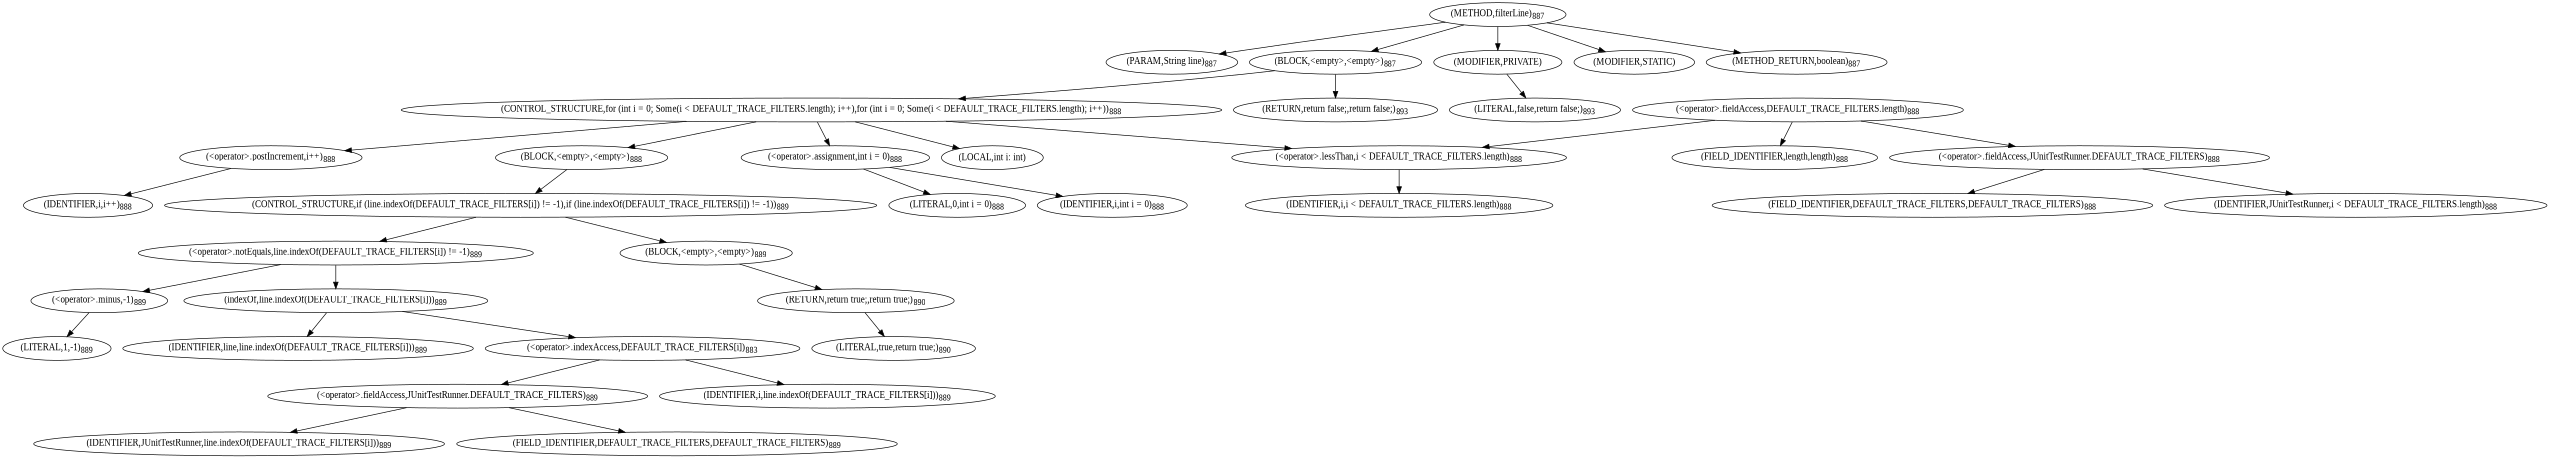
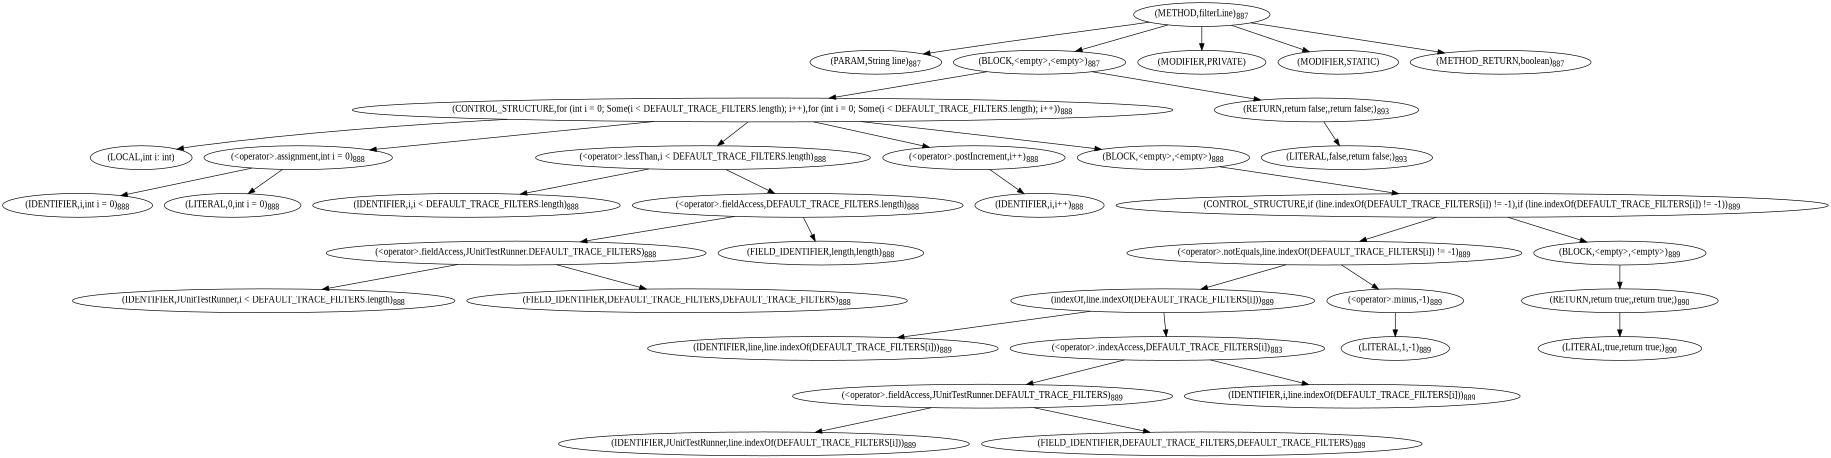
(1514, 83) -> (1330, 131)
(1602, 133) -> (747, 180)
